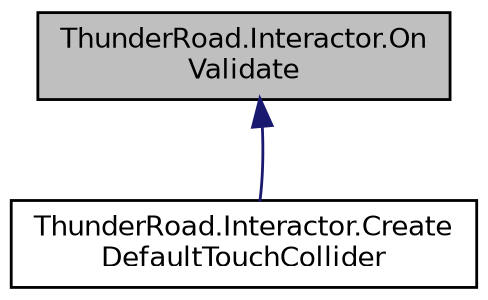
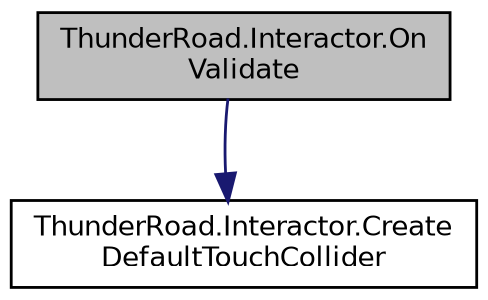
(263, 164) -> (225, 136)
